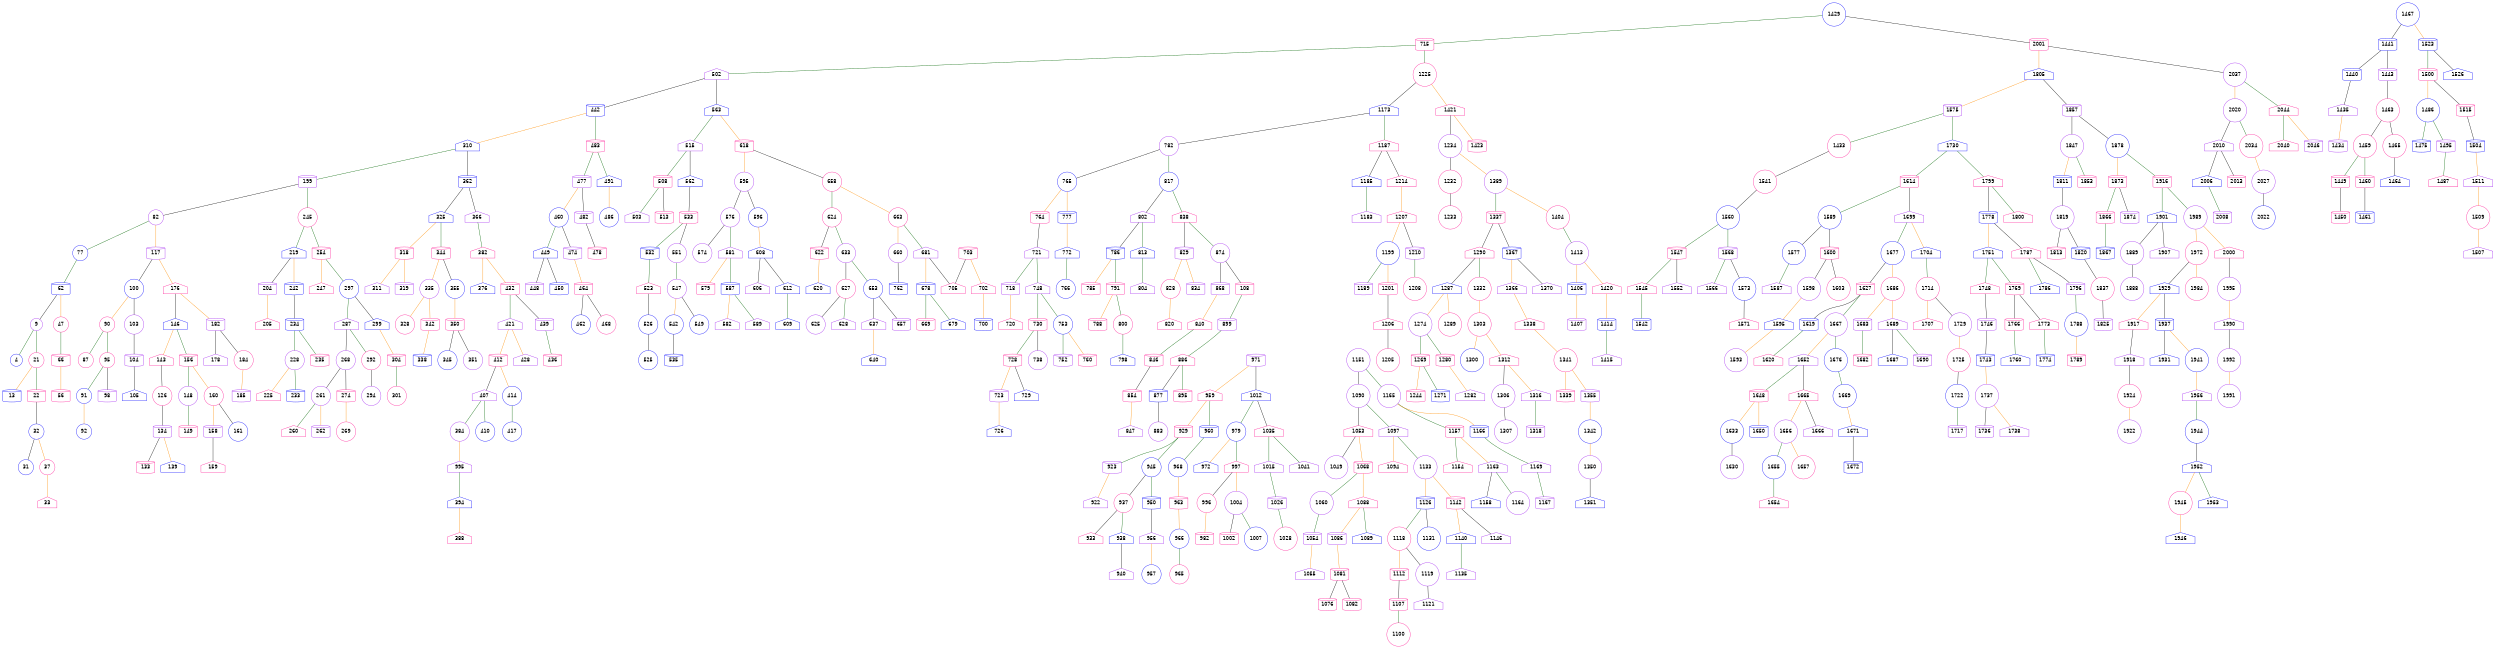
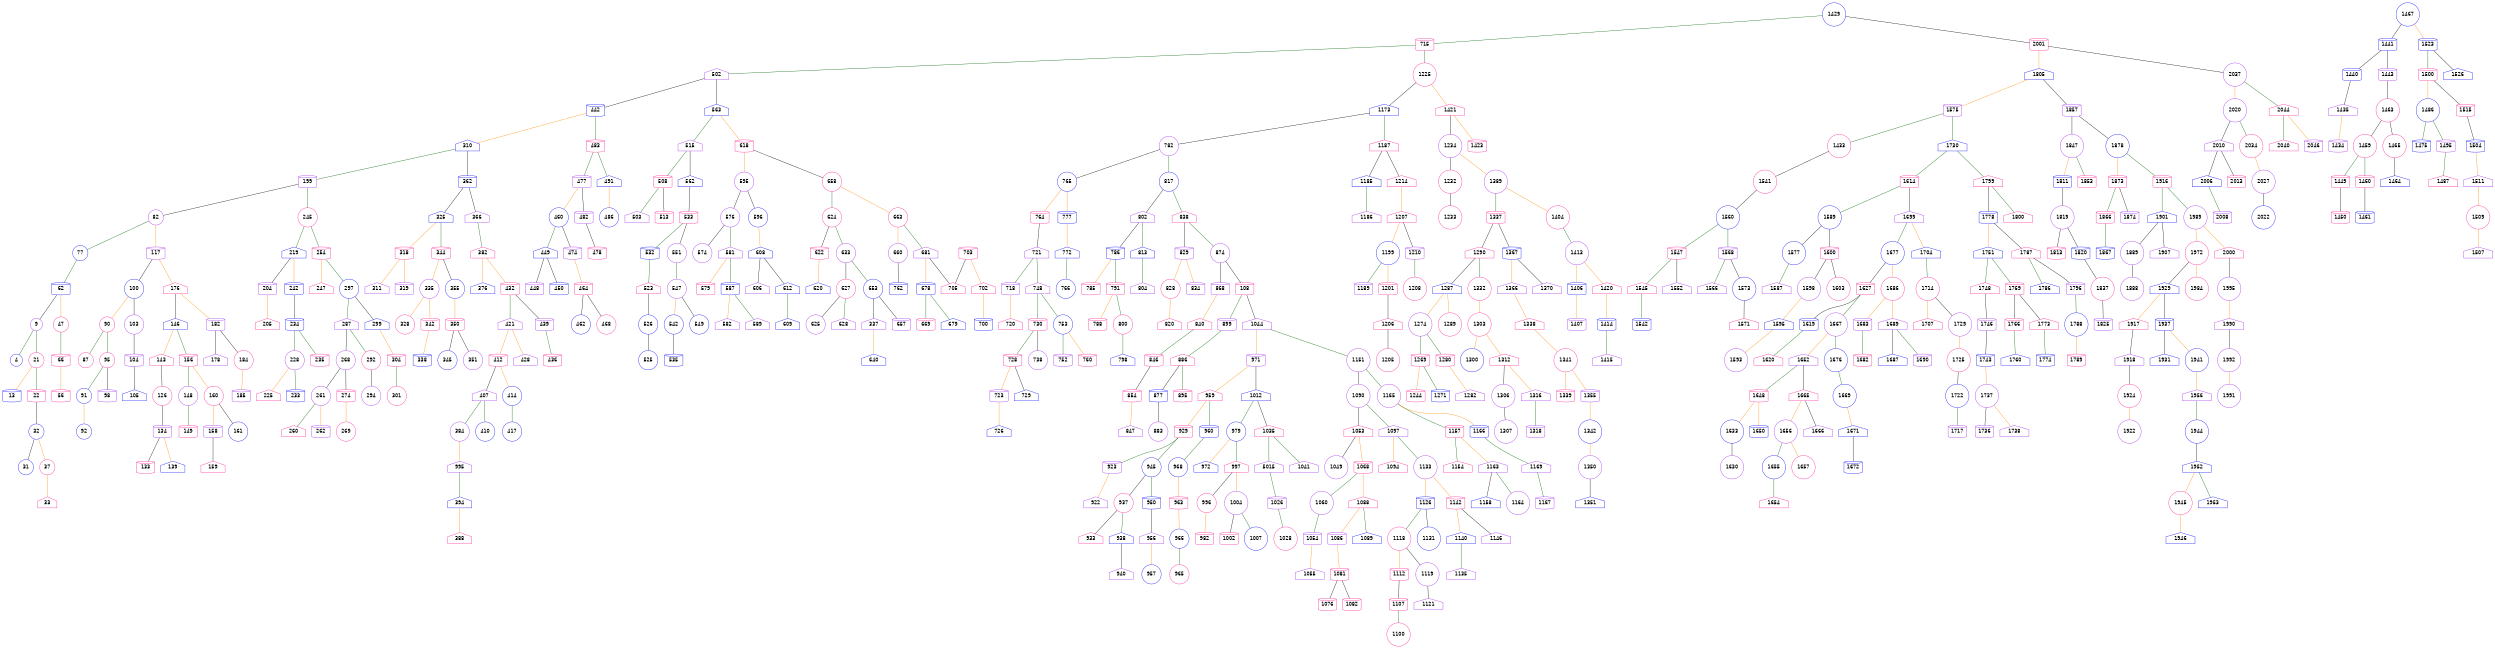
(1367, 217) -> (1367, 217)
(874, 324) -> (874, 324)
none -> (1257, 324)
(1269, 467) -> (1269, 467)
